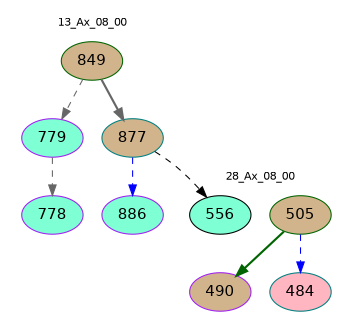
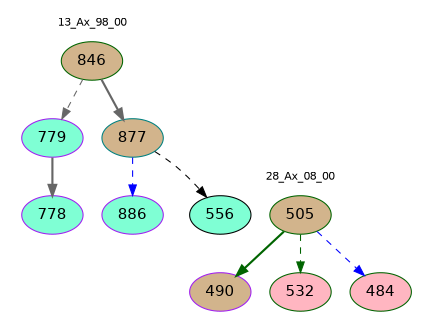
(93, 23) -> (93, 23)
(92, 61) -> (92, 61)
(52, 171) -> (52, 171)
none -> (301, 292)
(301, 292) -> (381, 292)
